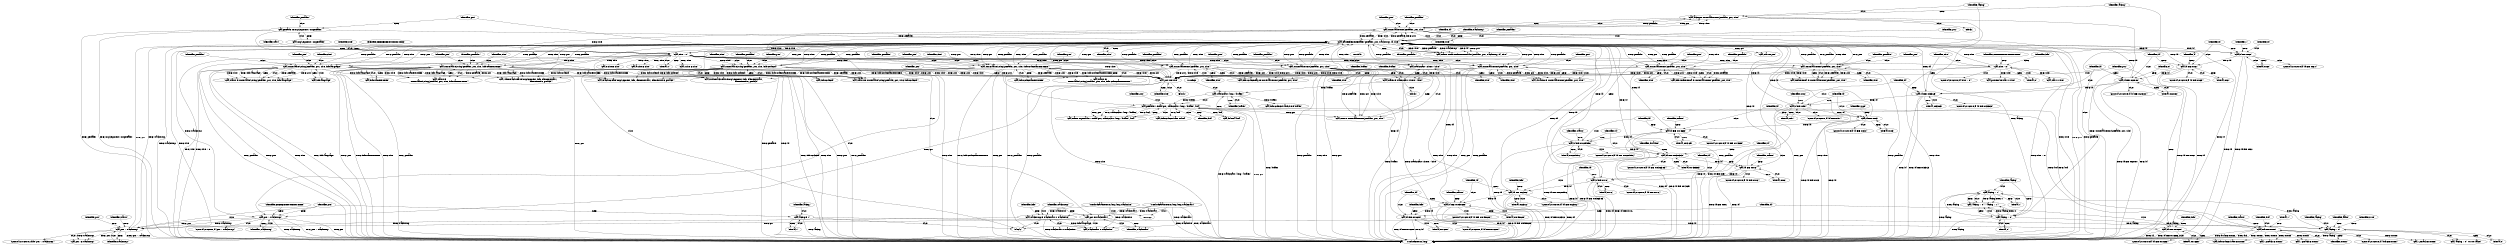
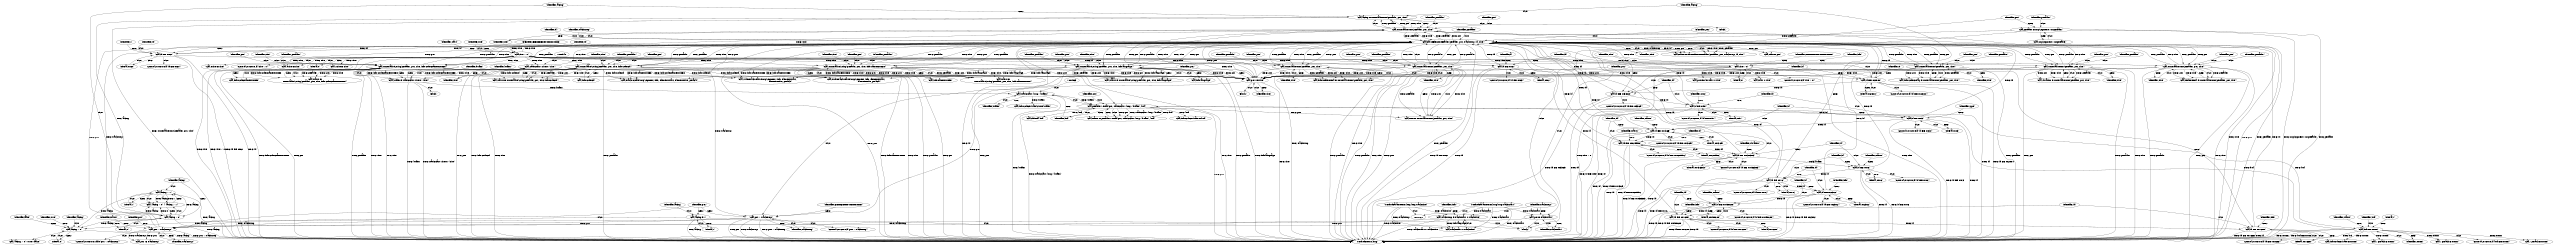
none -> (253, 67)
(1934, 106) -> none
(1719, 162) -> (1815, 162)
(1124, 217) -> (1401, 217)
